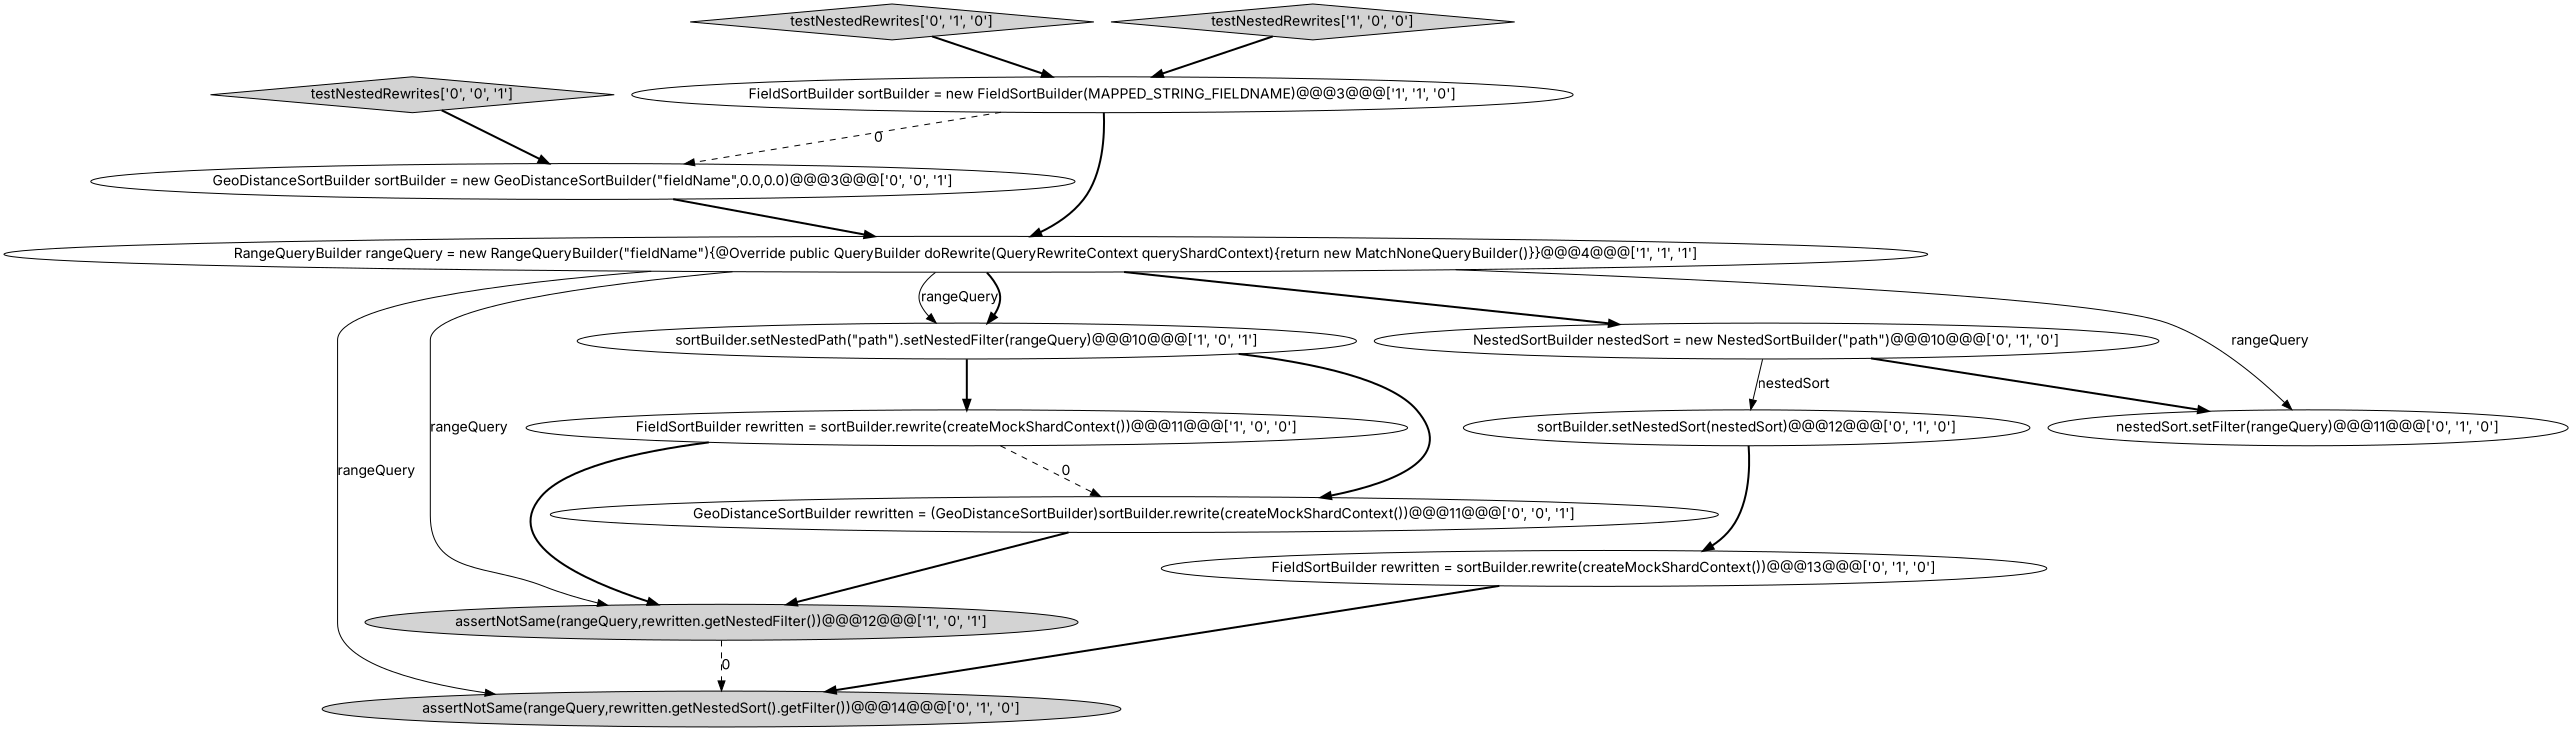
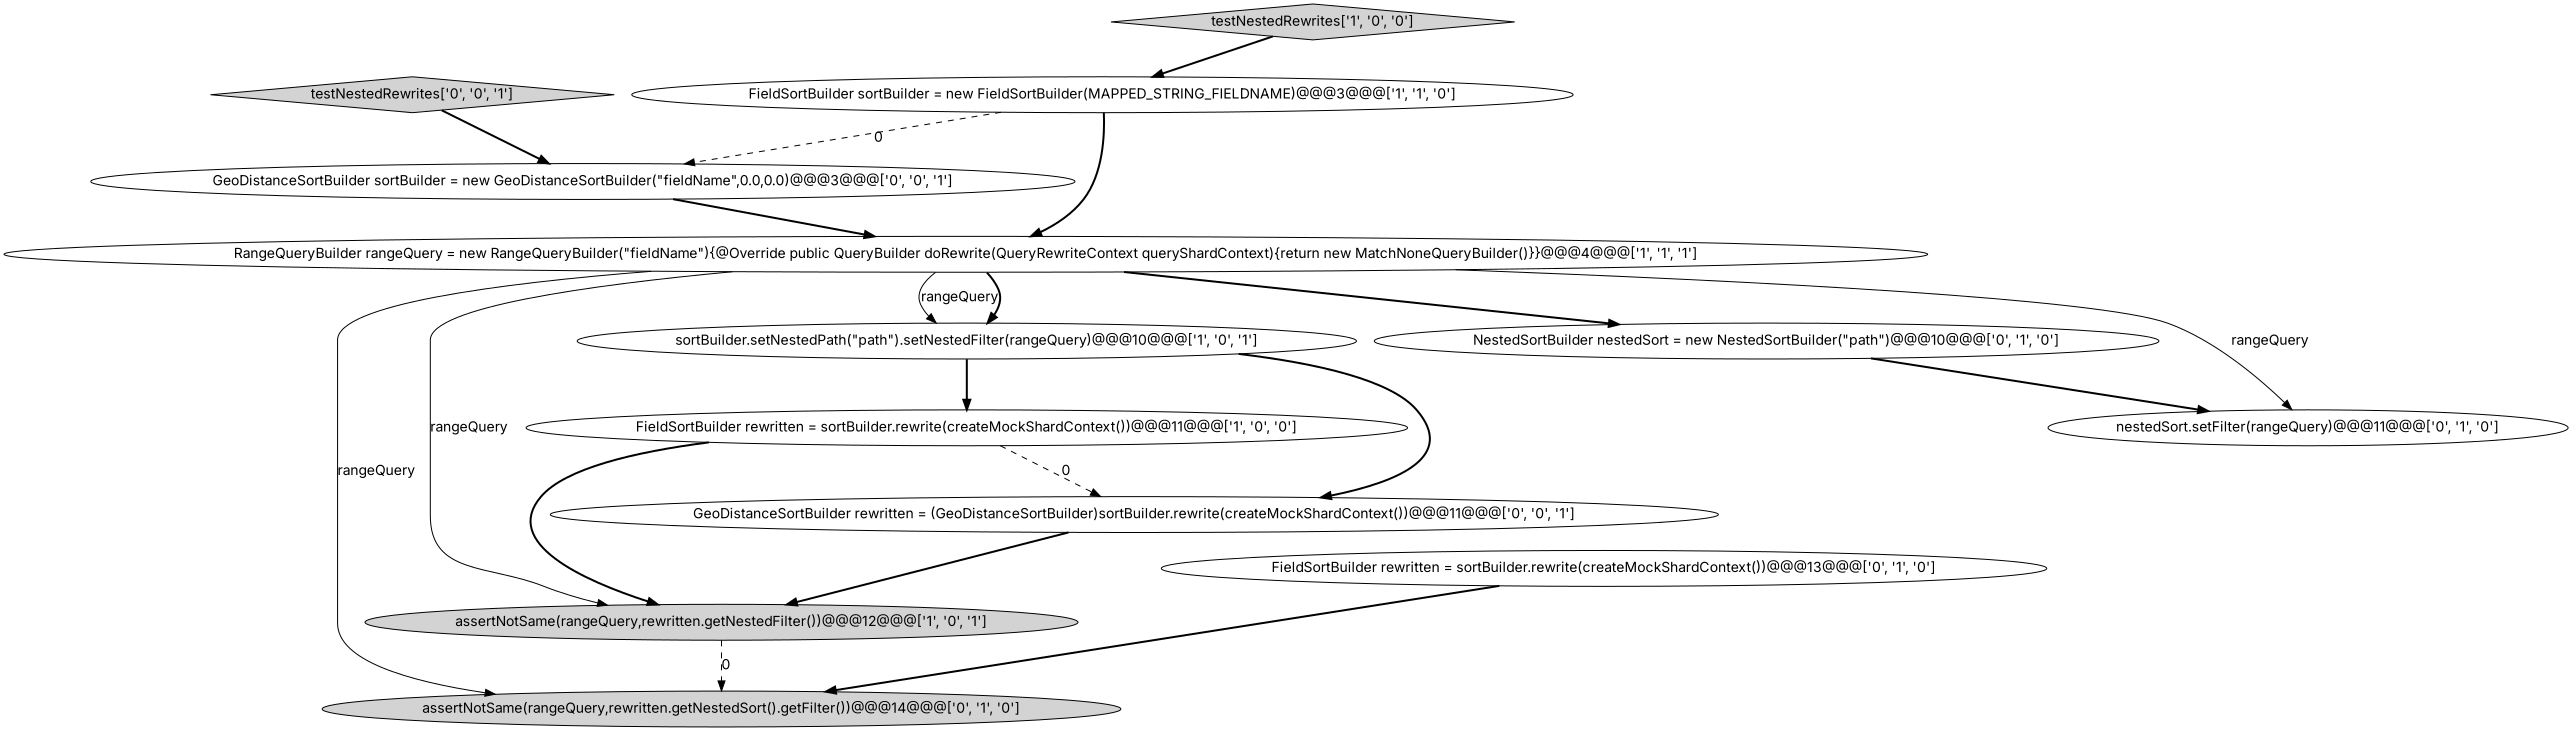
(892, 22) -> none
(1747, 428) -> none
